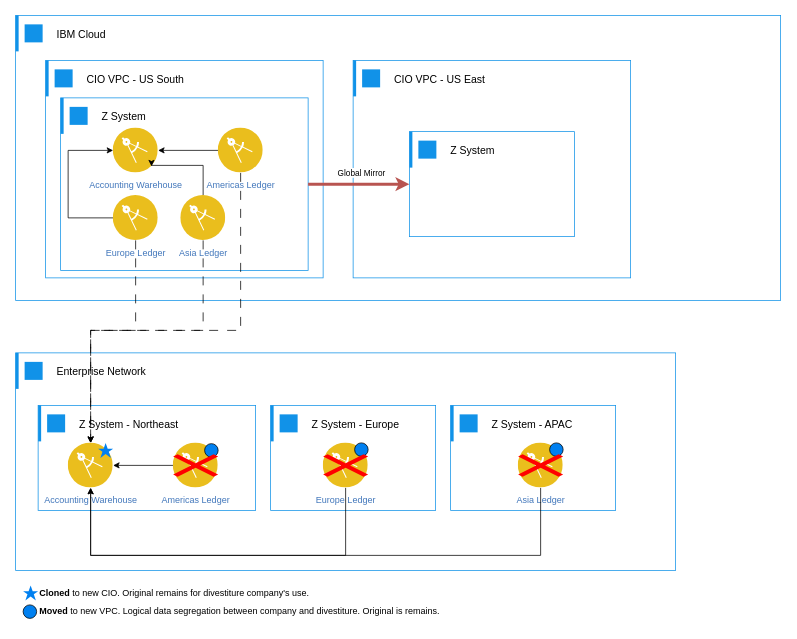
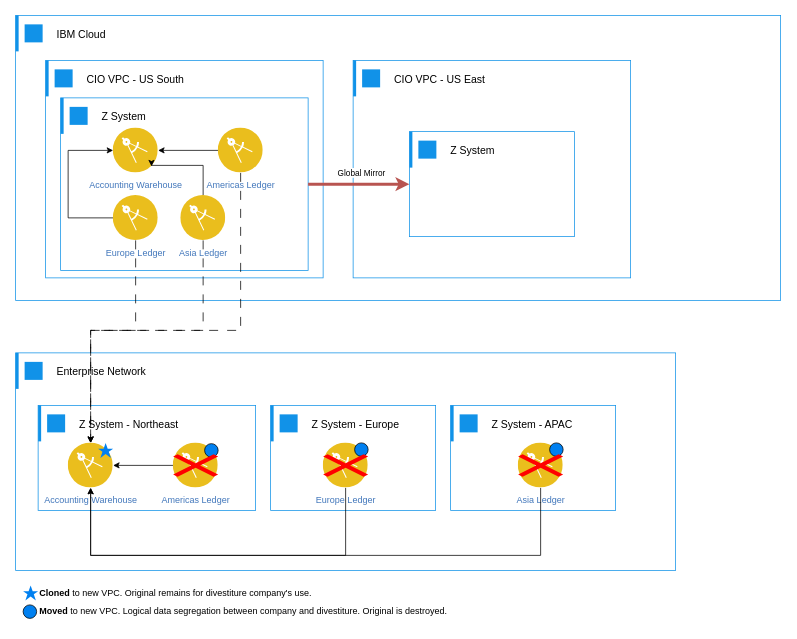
(181, 593) -> (181, 593)
(251, 612) -> (257, 612)
